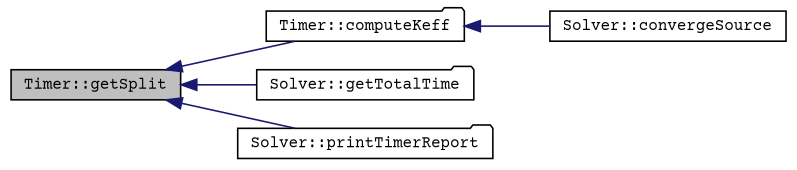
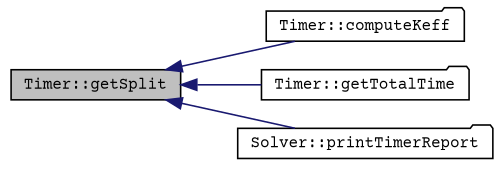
(668, 26) -> none
(365, 85) -> (365, 85)
